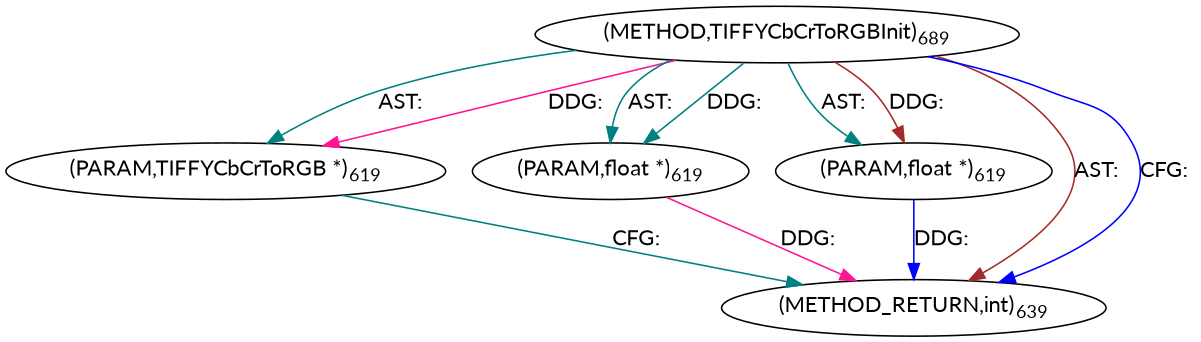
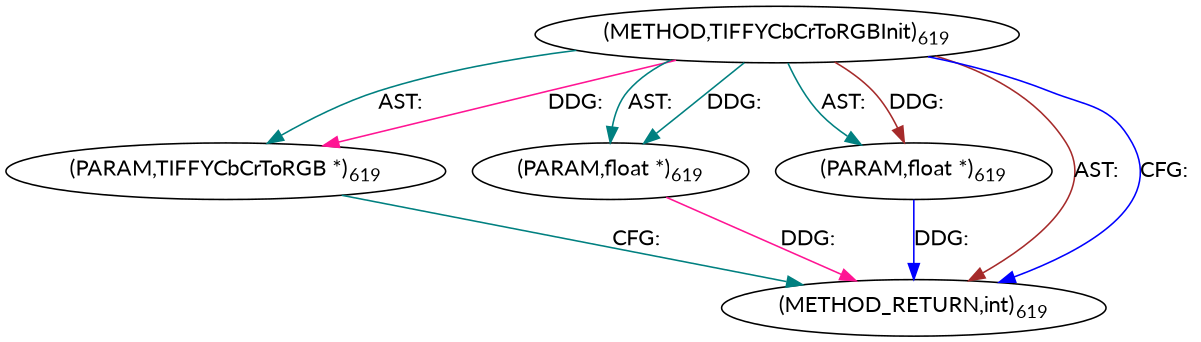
(934, 32) -> (934, 32)
(1032, 306) -> (1032, 306)
